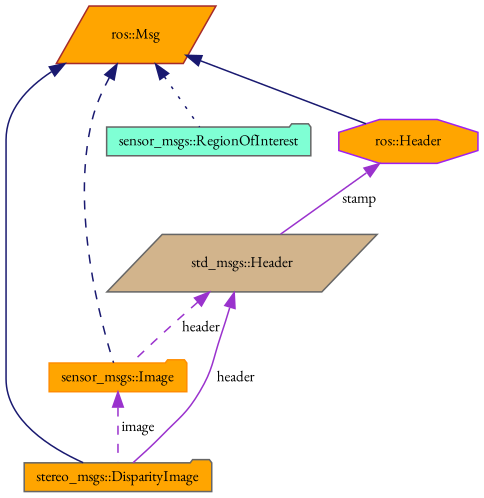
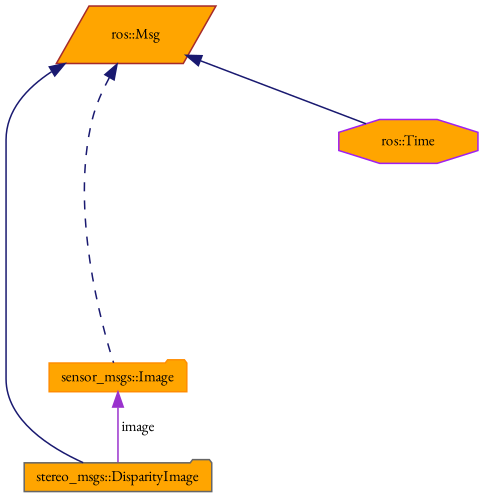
(209, 141) -> none
(408, 141) -> (408, 141)
(242, 263) -> none
(118, 435) -> (118, 435)
